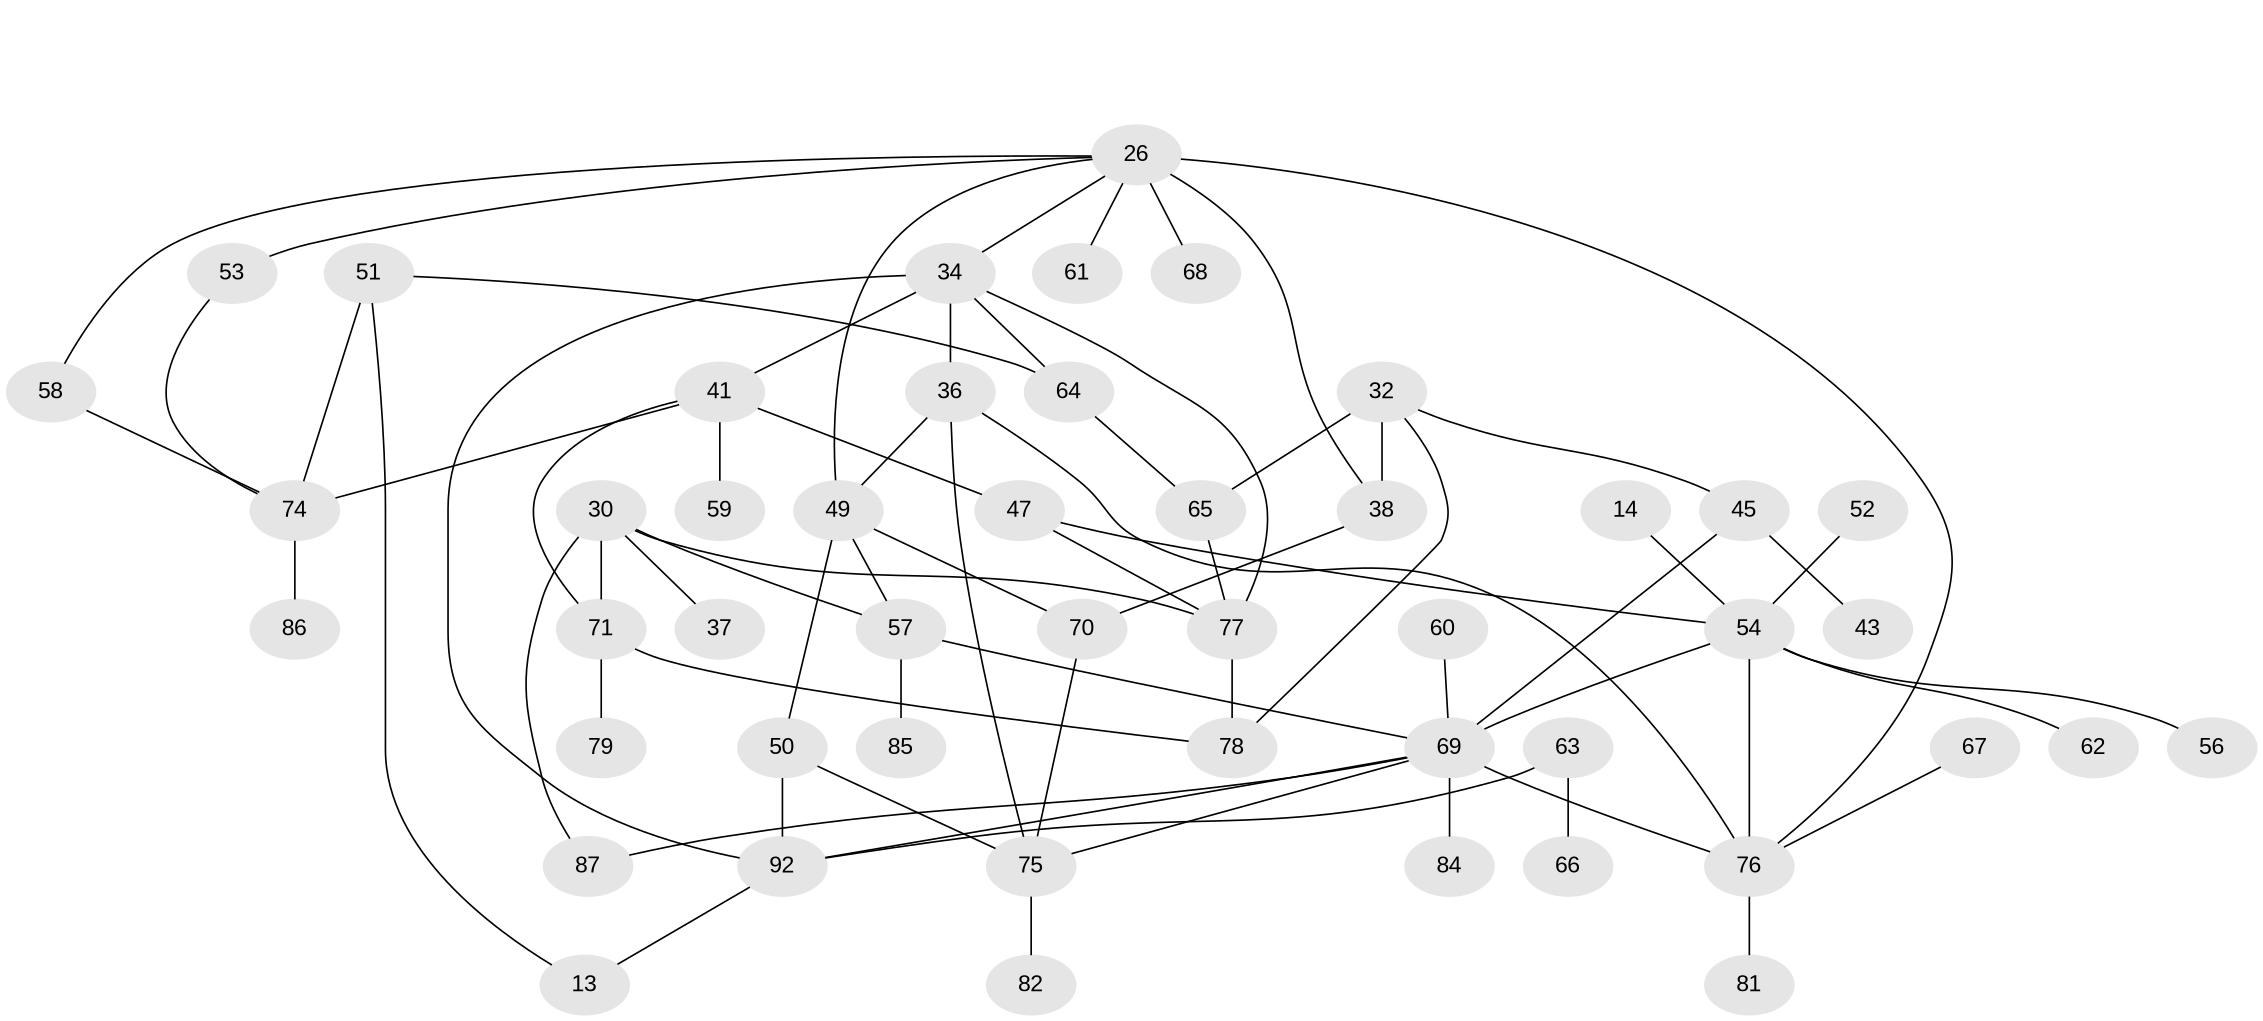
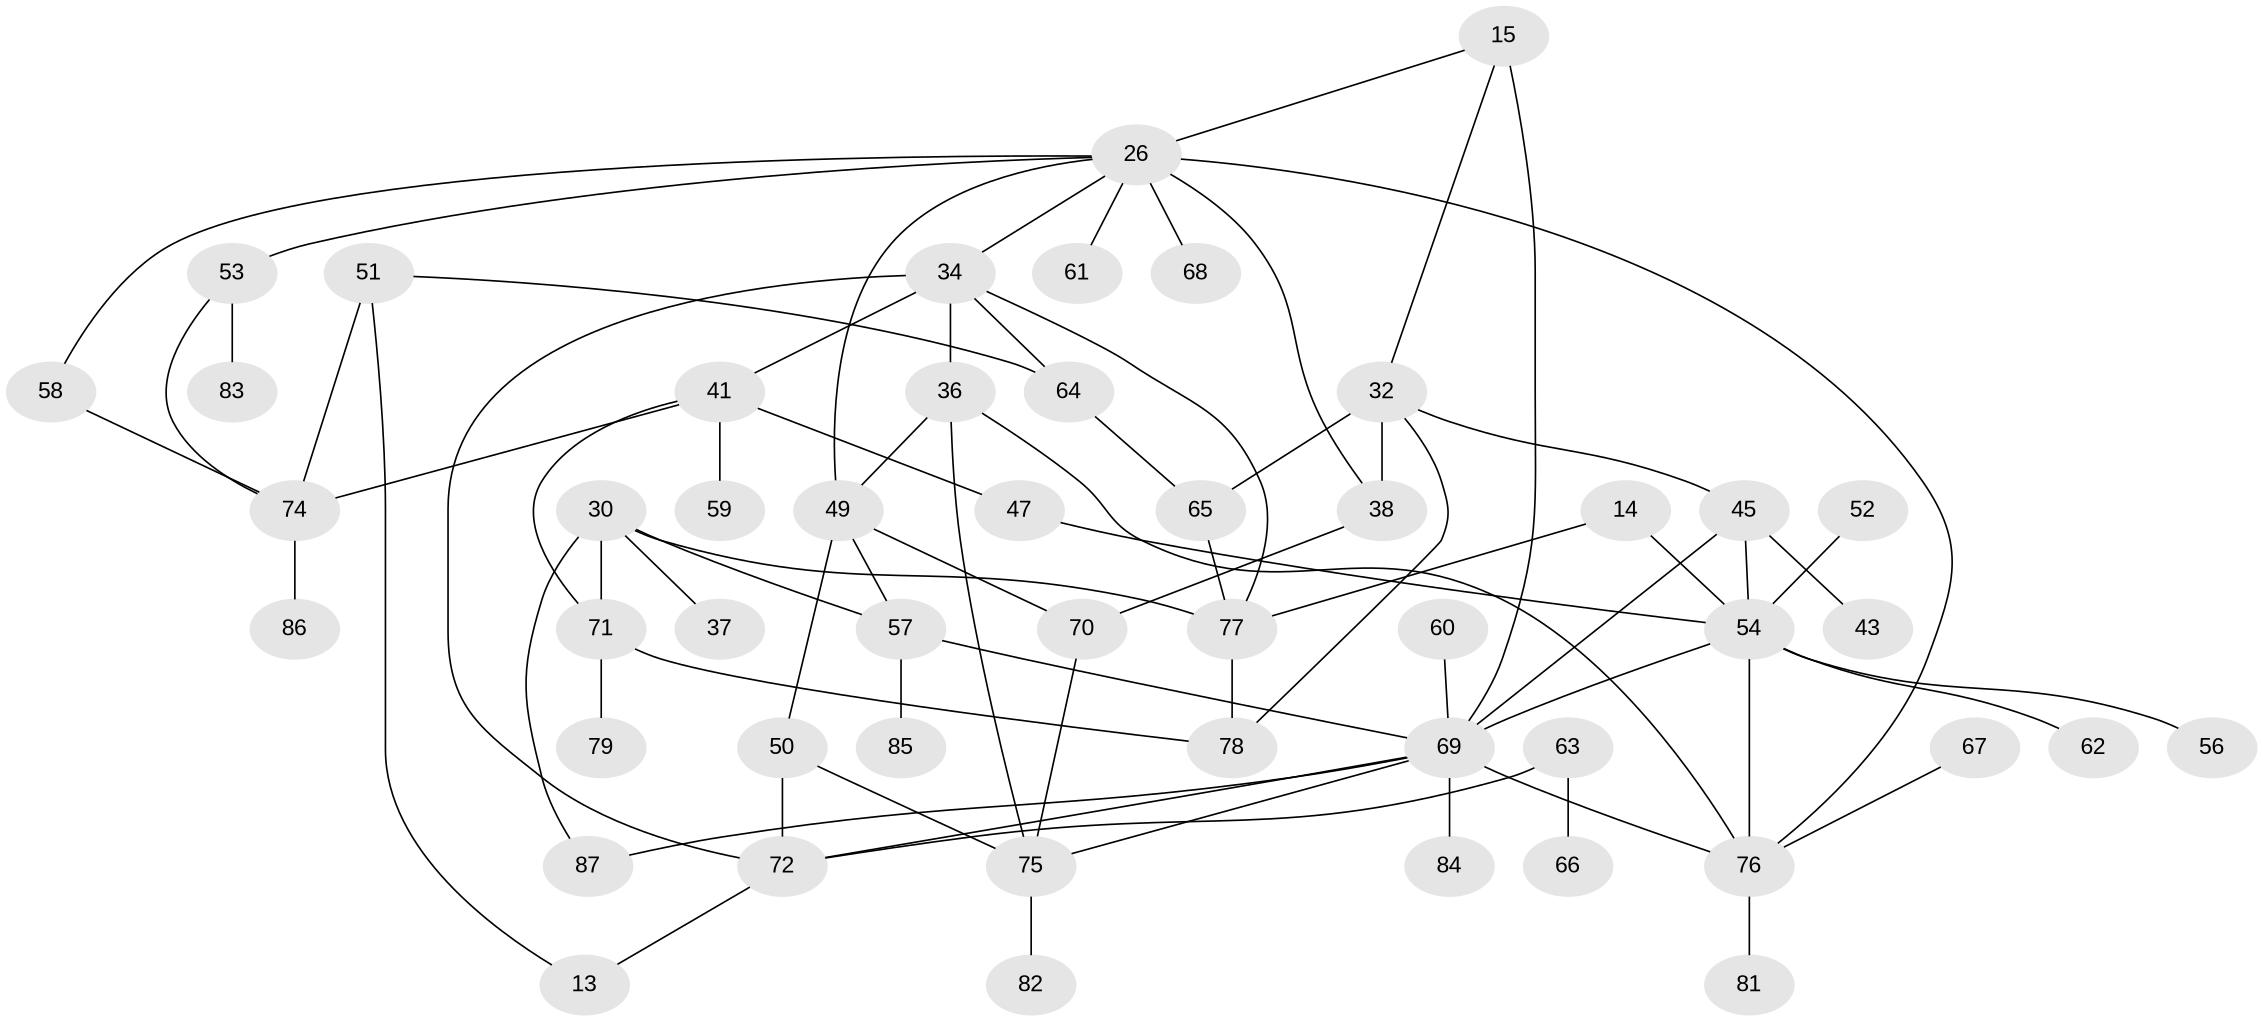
none -> (1504, 36)
none -> (232, 392)
(1126, 570) -> (1445, 565)
none -> (1747, 570)
(782, 866) -> (782, 866)
